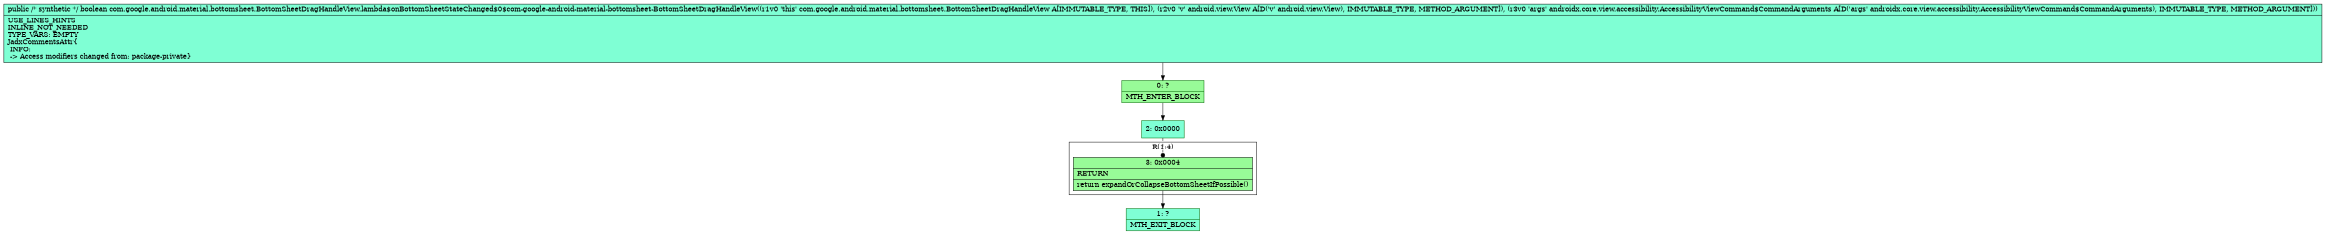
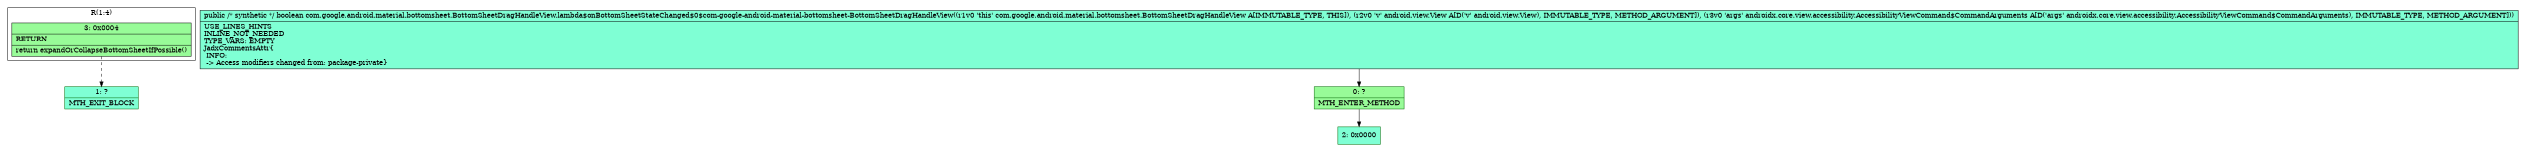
(1163, 97) -> (1359, 103)
(1163, 146) -> none
(1163, 198) -> (101, 69)
